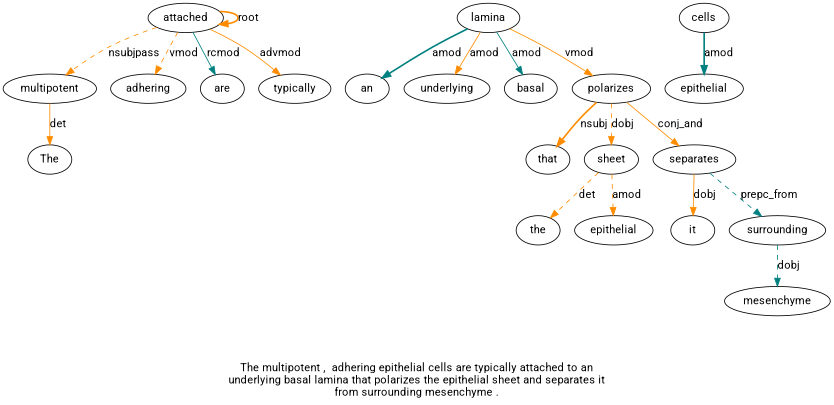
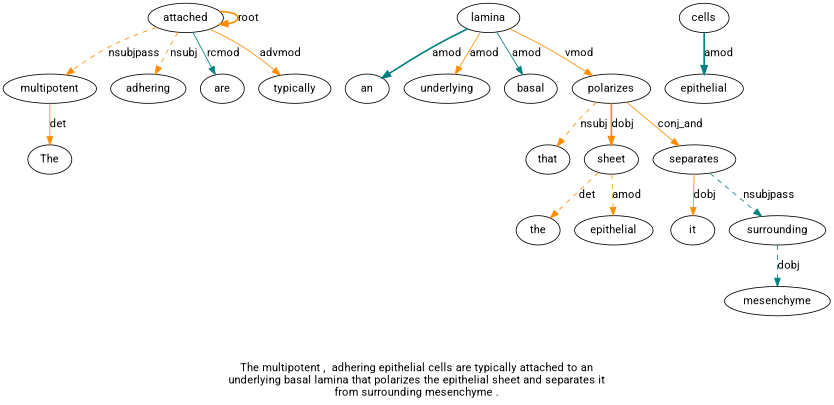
(184, 53) -> (184, 53)
(578, 120) -> (578, 120)
(611, 120) -> (611, 120)
(769, 195) -> (769, 195)
